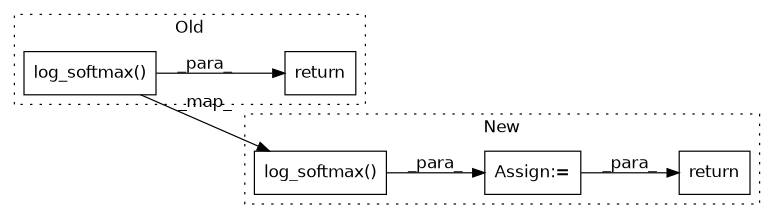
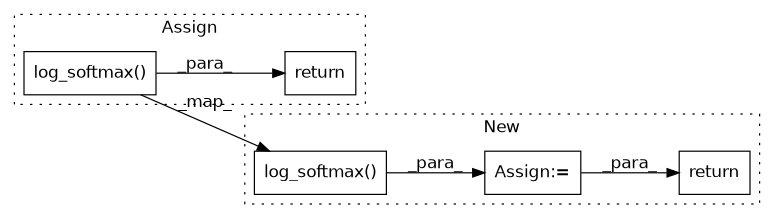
(190, 28) -> (190, 28)
